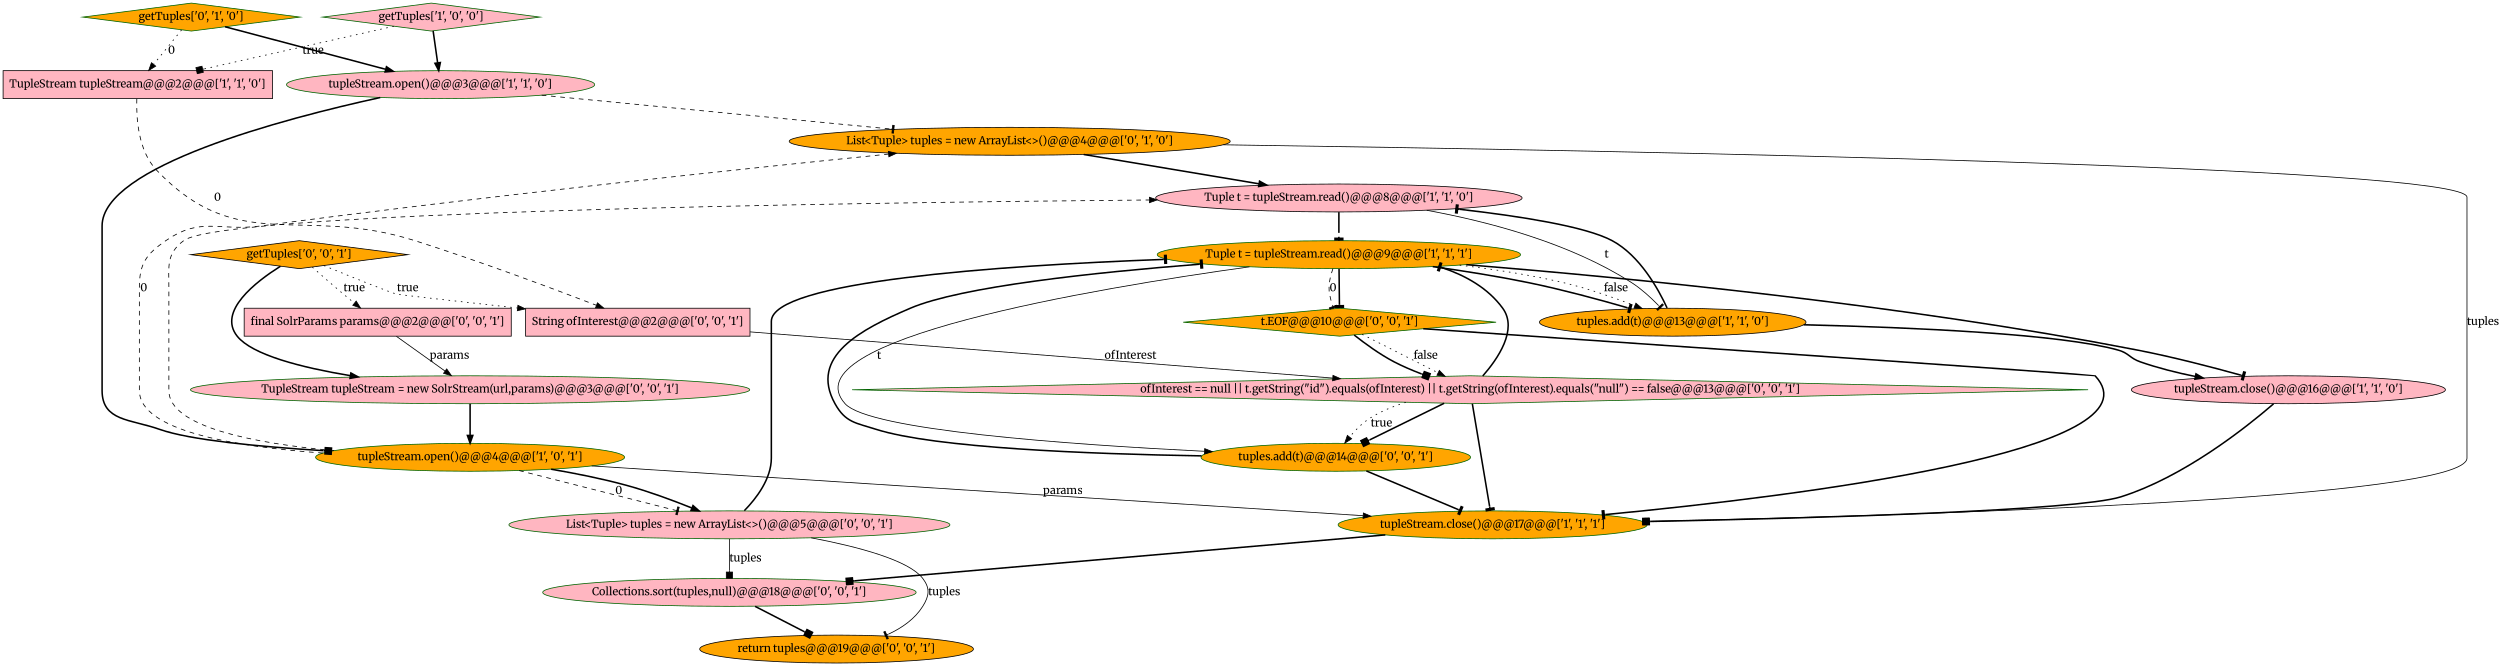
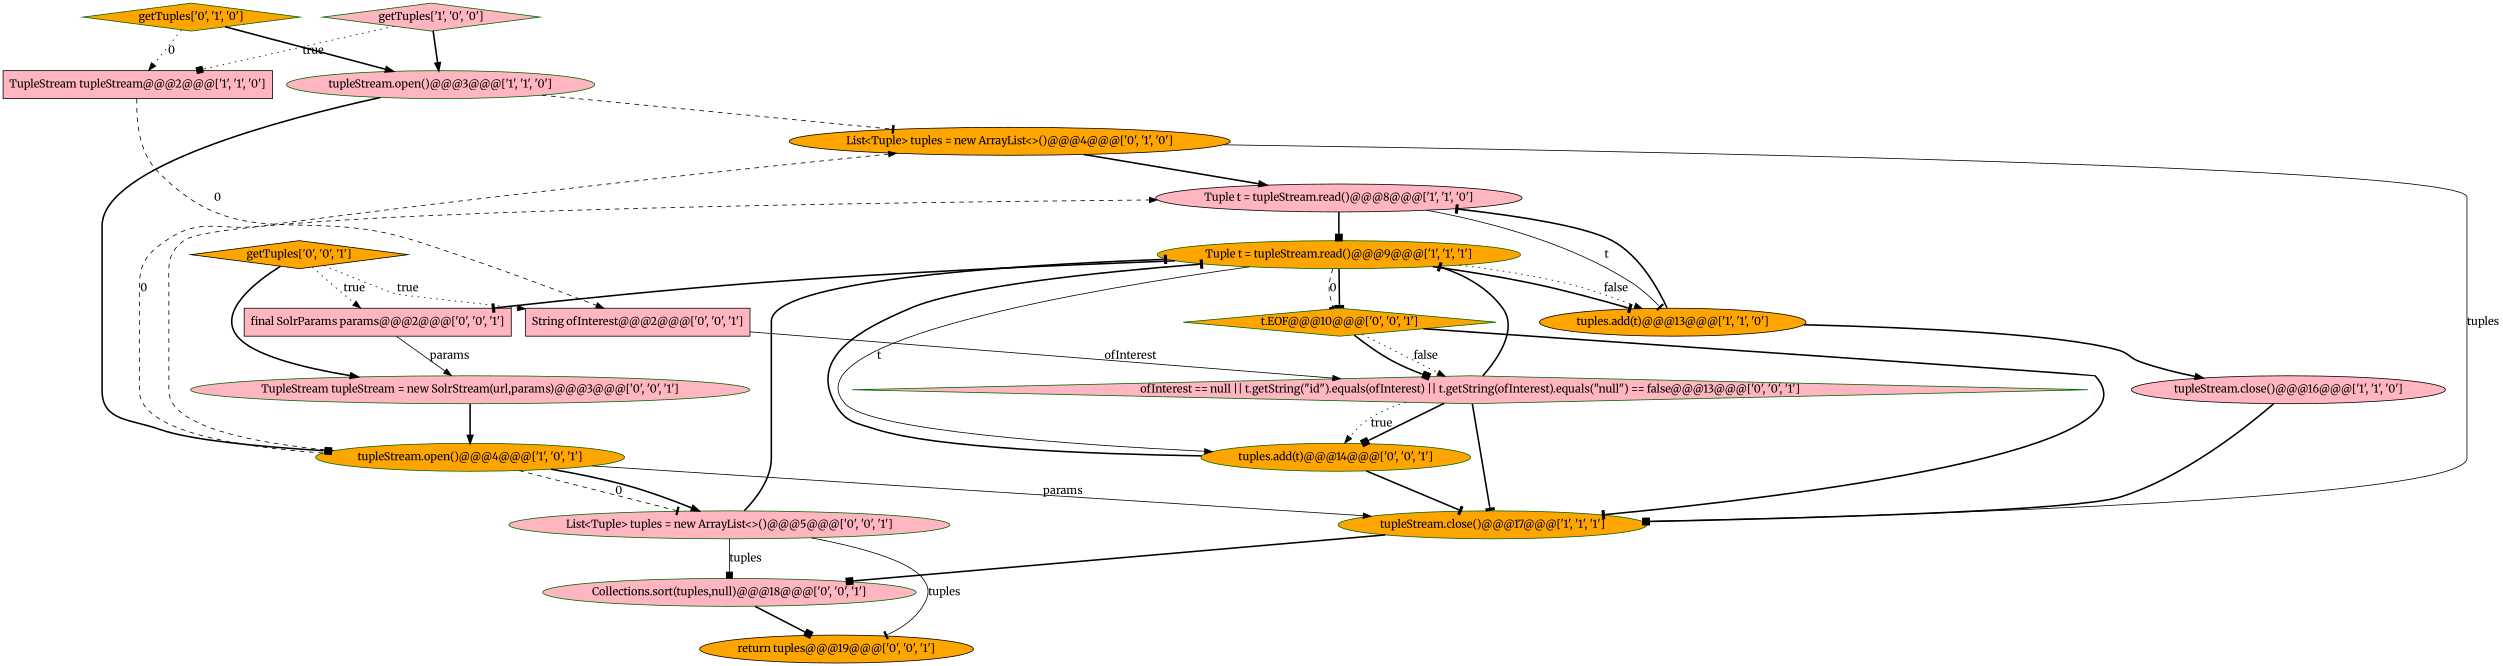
(1339, 222) -> (1339, 222)
(1856, 305) -> (835, 278)
